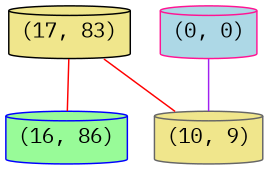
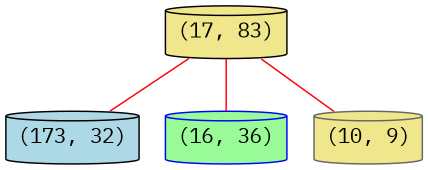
(209, 32) -> none
(67, 138) -> (226, 138)
none -> (72, 138)
